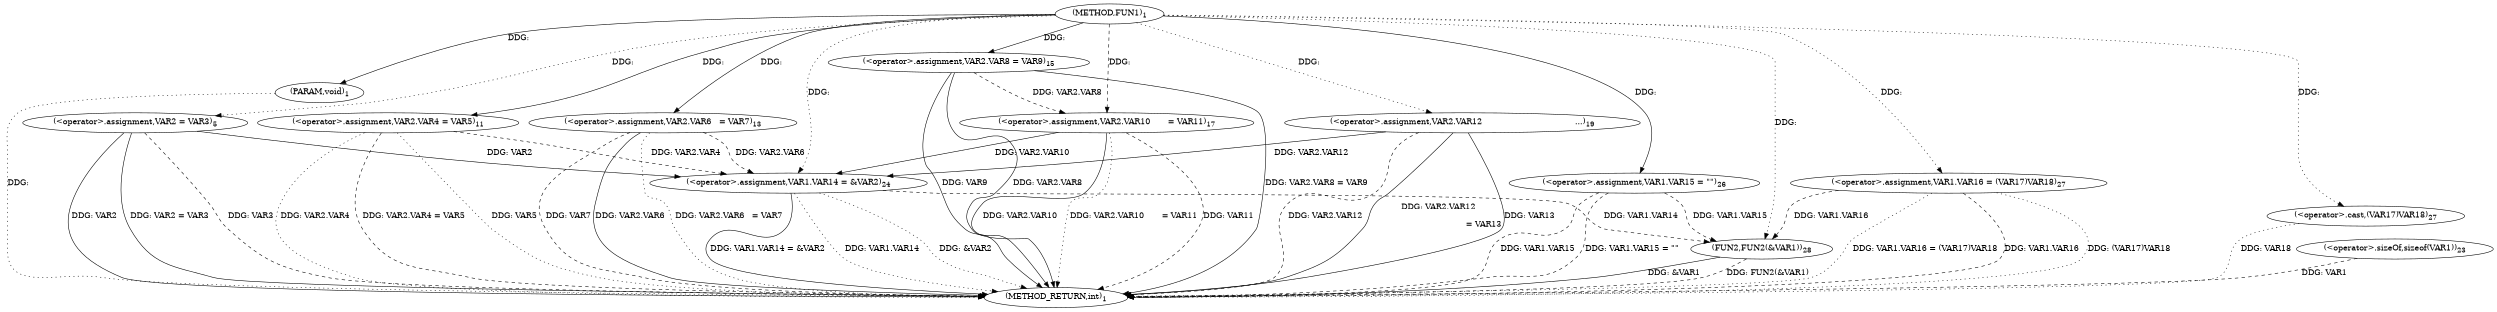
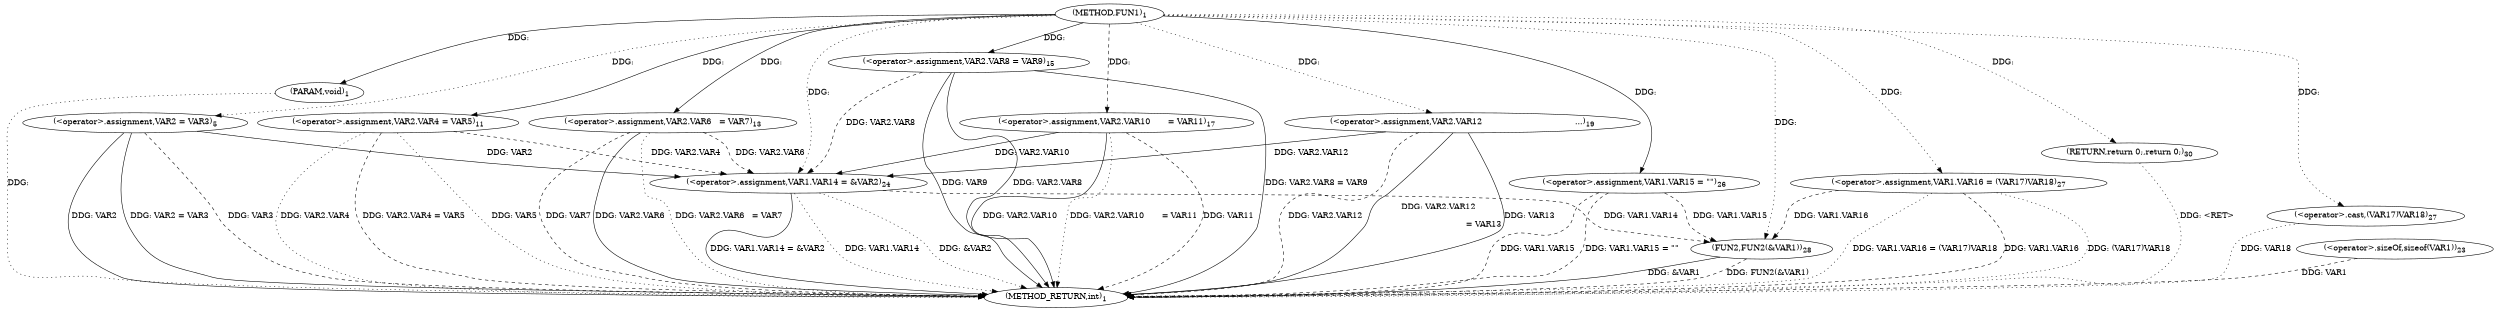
(1015, 95) -> (853, 107)
none -> (2130, 153)
